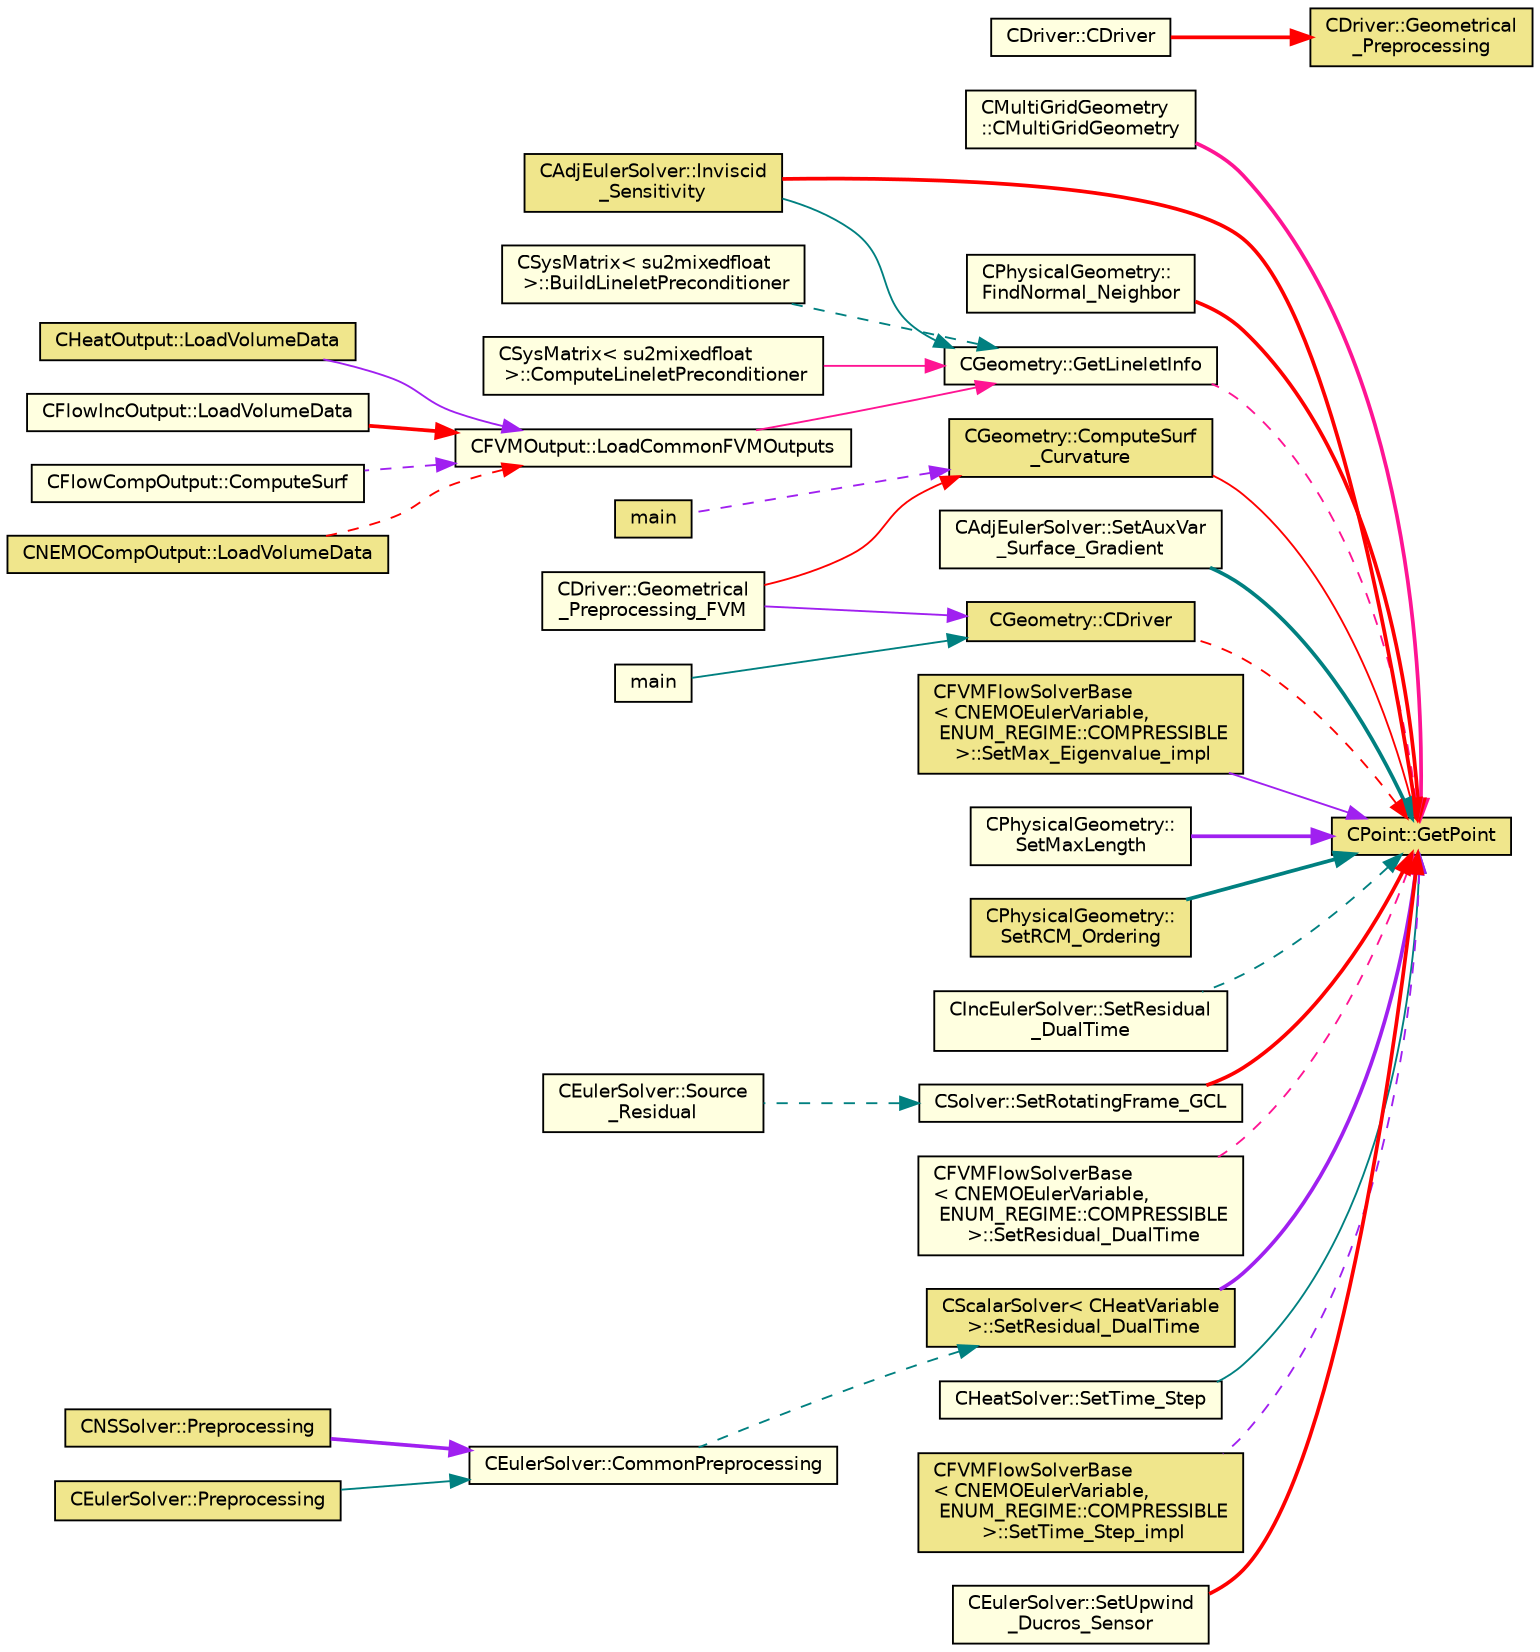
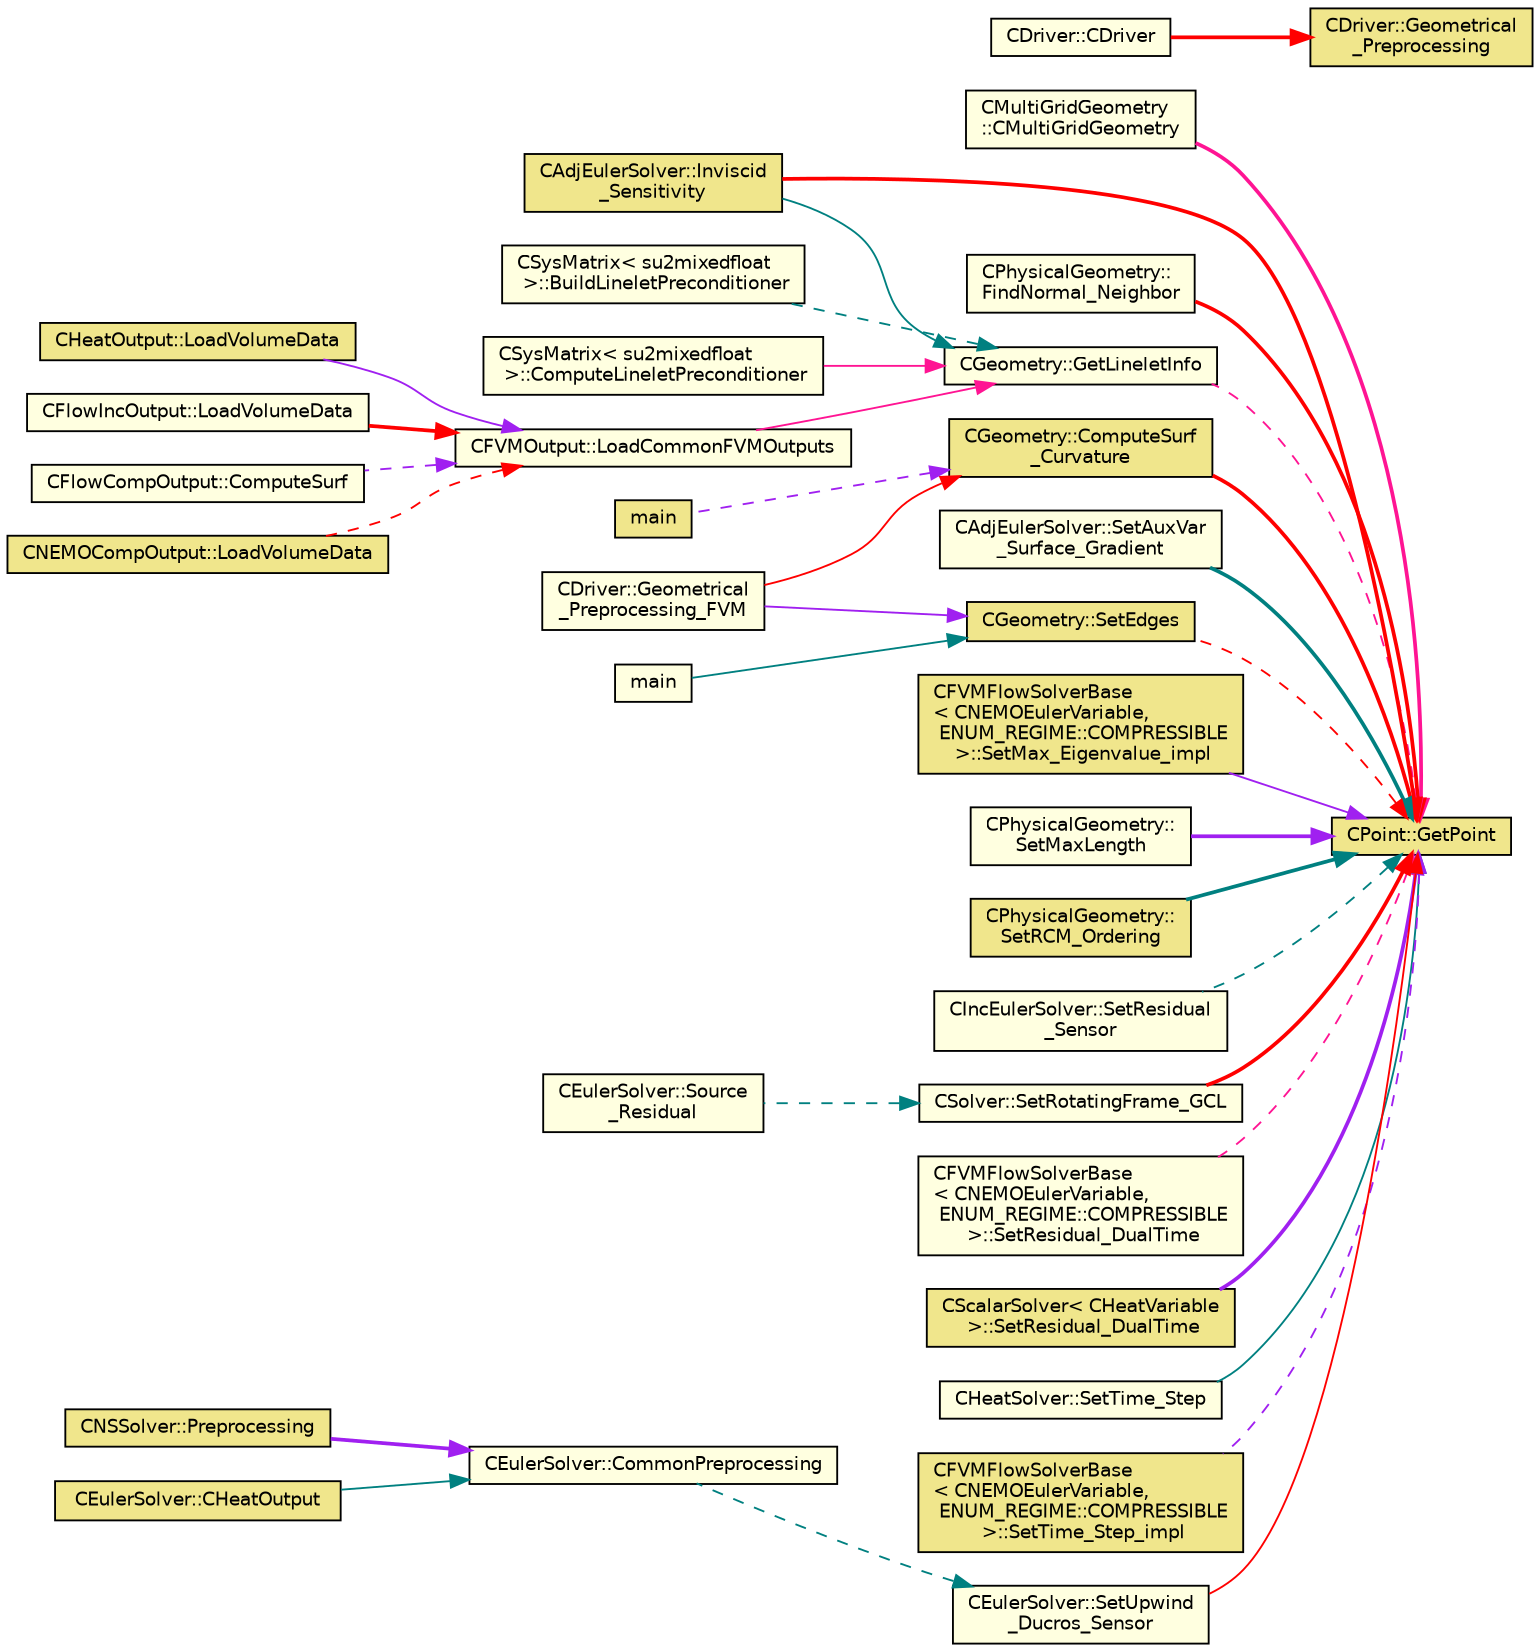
(1340, 619) -> (1340, 619)
(1081, 622) -> (1081, 622)
(1081, 1021) -> (1081, 1021)
(1349, 1289) -> (1349, 1289)
(828, 1397) -> (824, 1535)
(198, 1501) -> (198, 1501)
